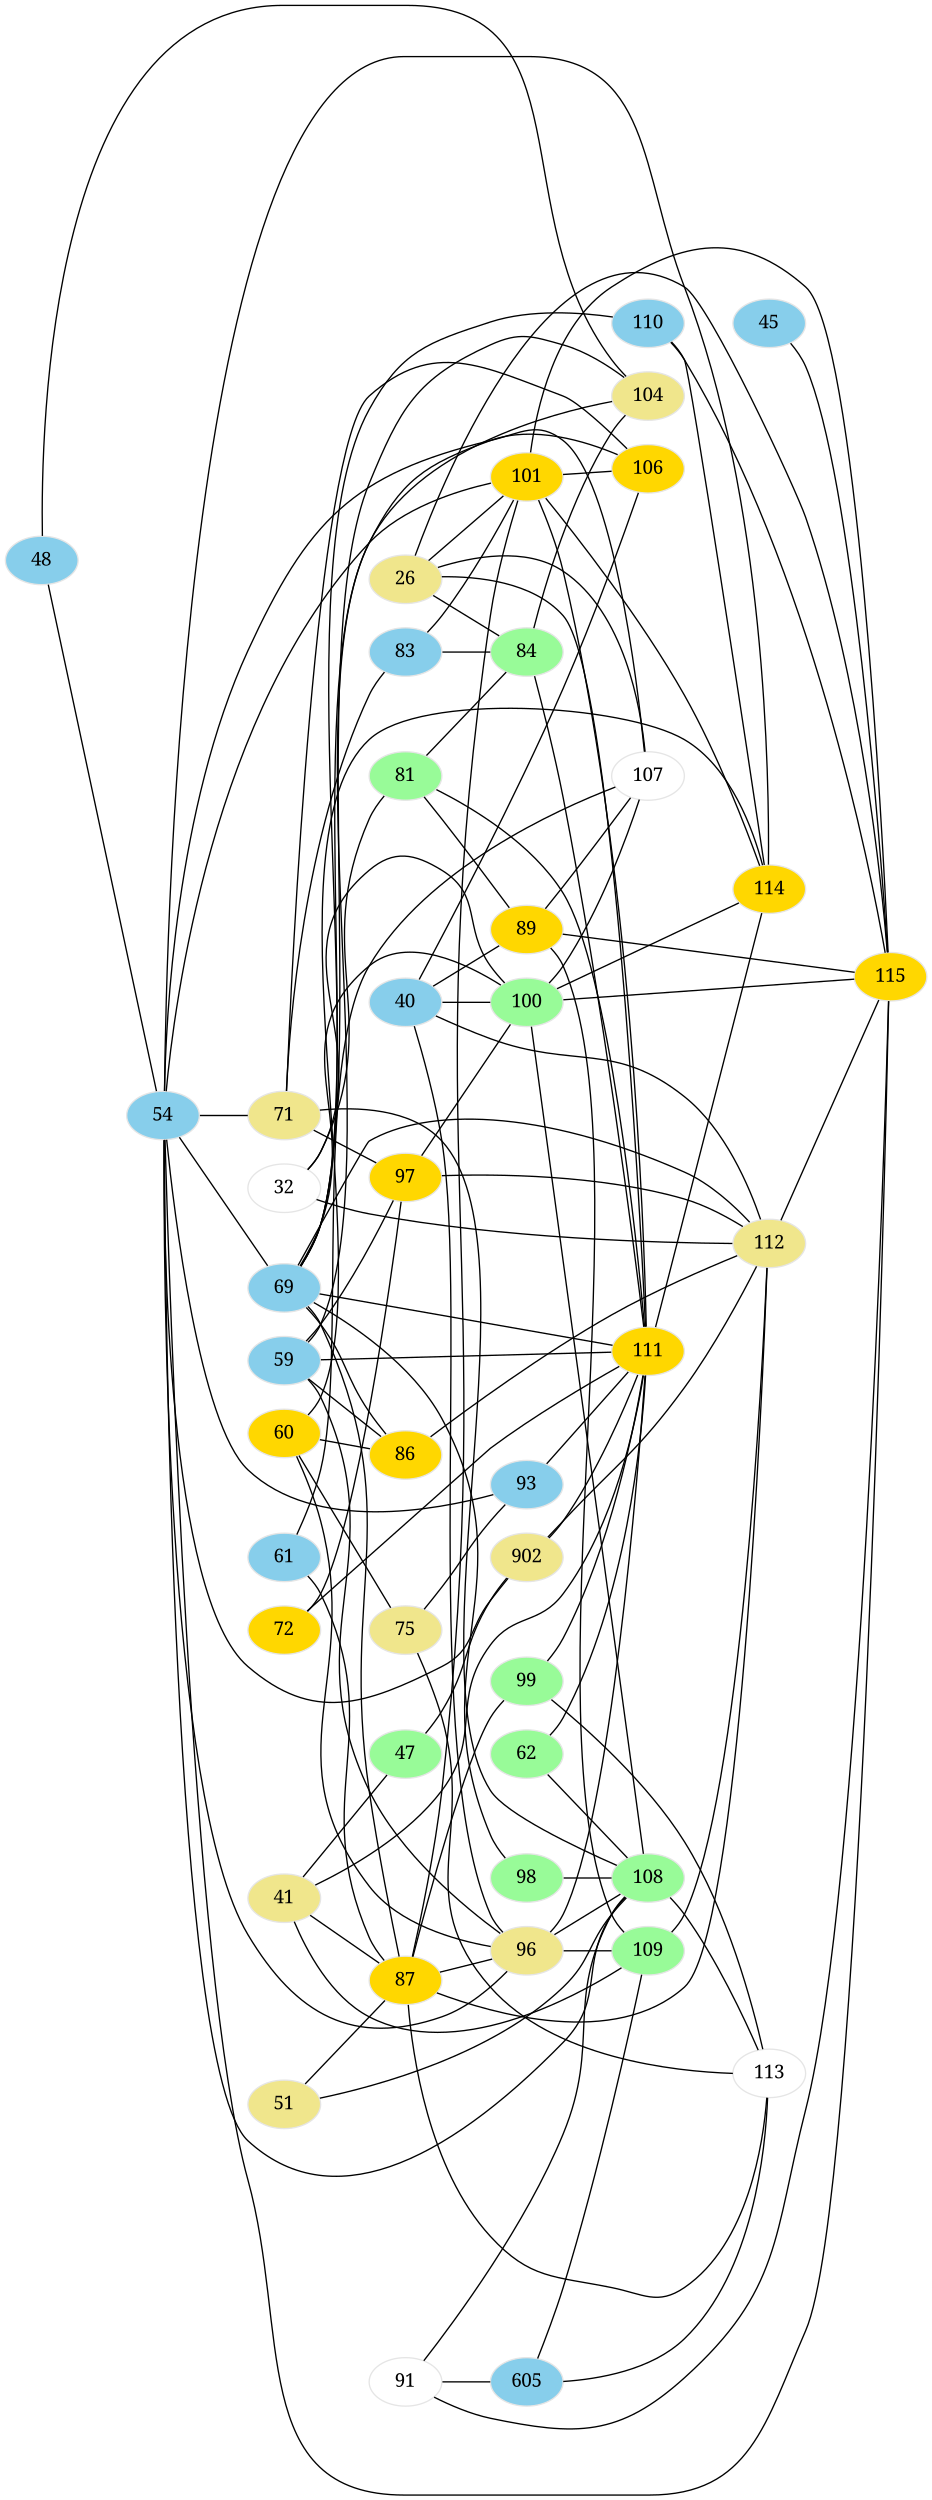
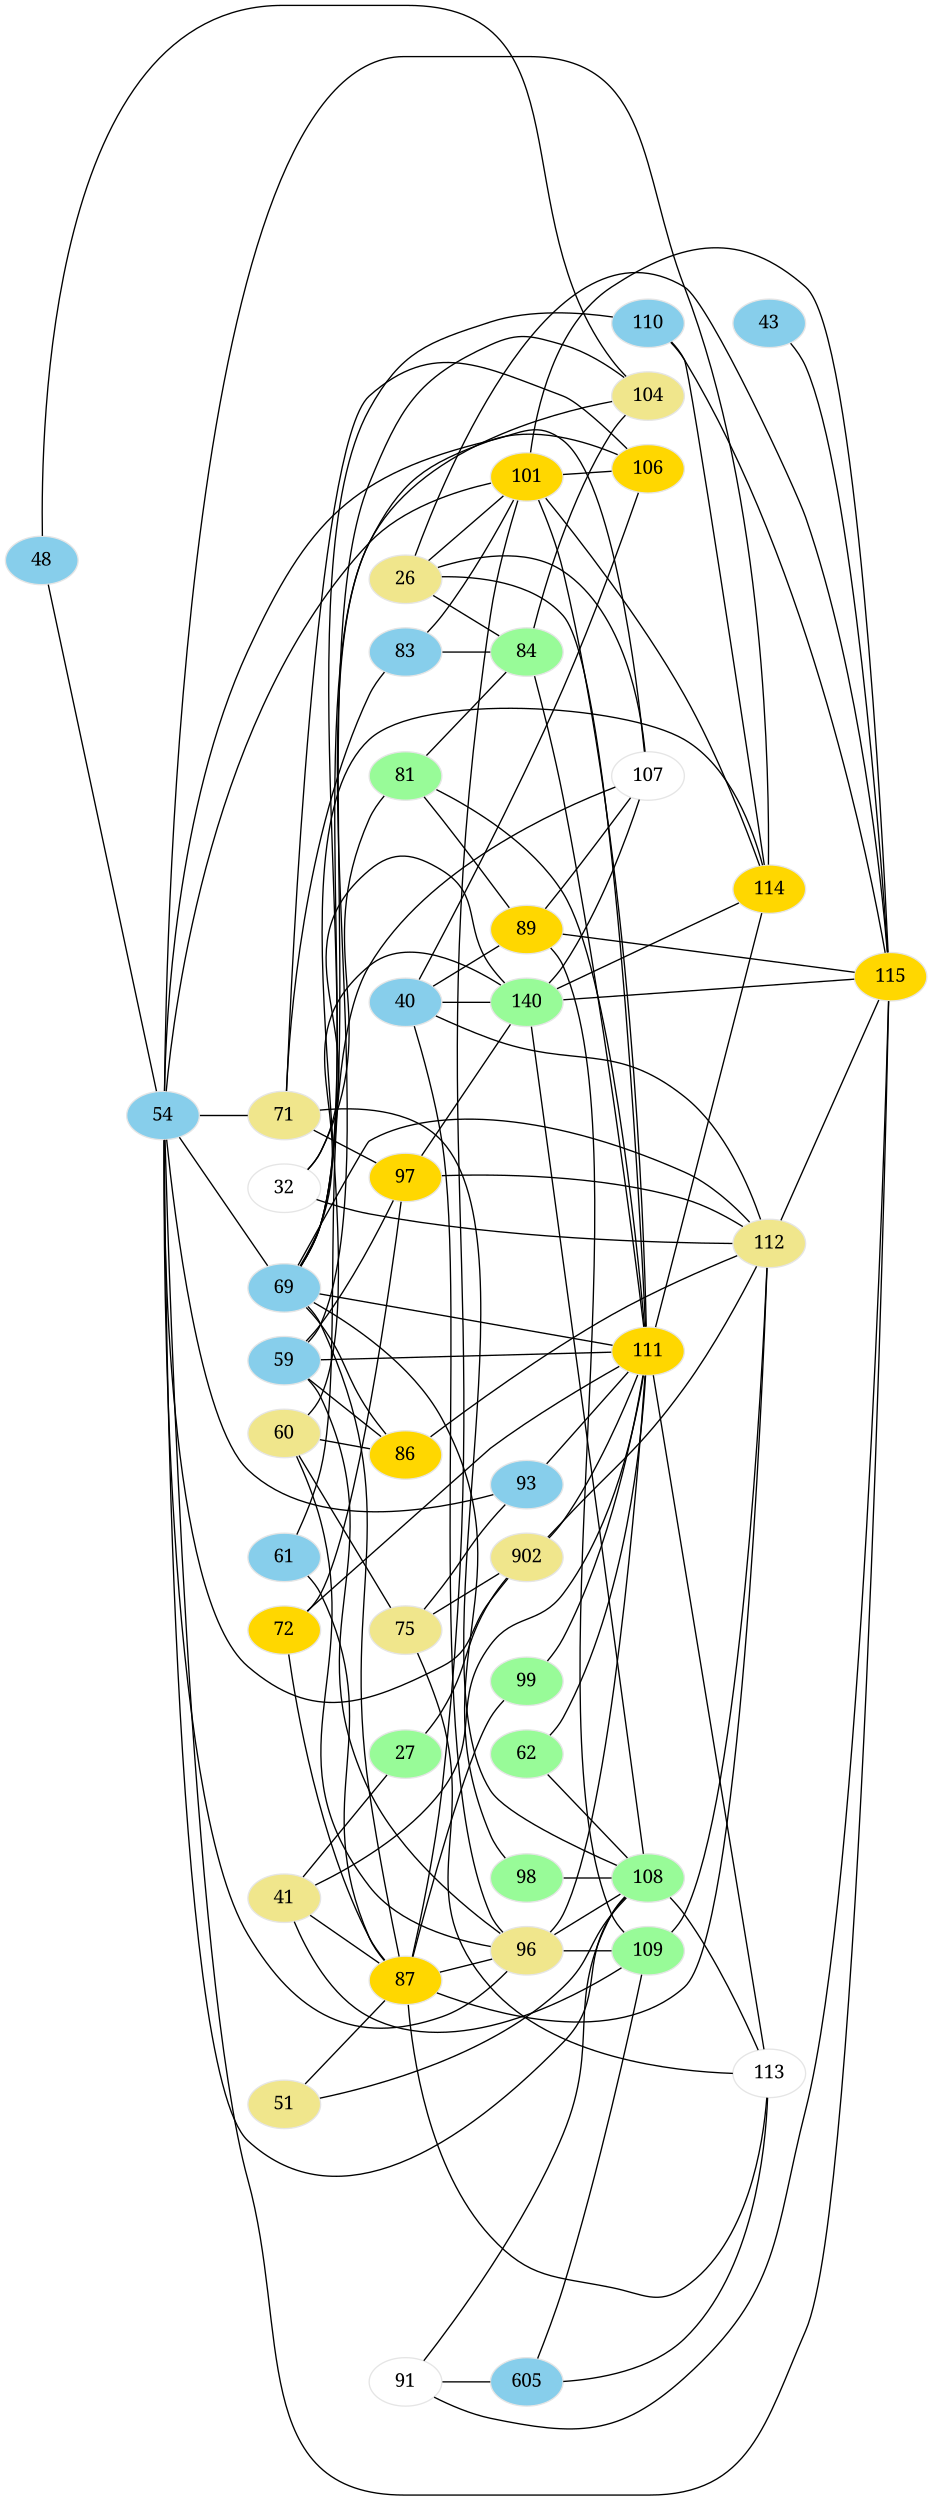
(769, 323) -> (769, 323)
(527, 1002) -> (527, 1002)
(284, 1433) -> (284, 1433)
none -> (466, 1594)
(406, 1754) -> (406, 1754)
none -> (322, 1812)
(691, 1854) -> (709, 1712)
